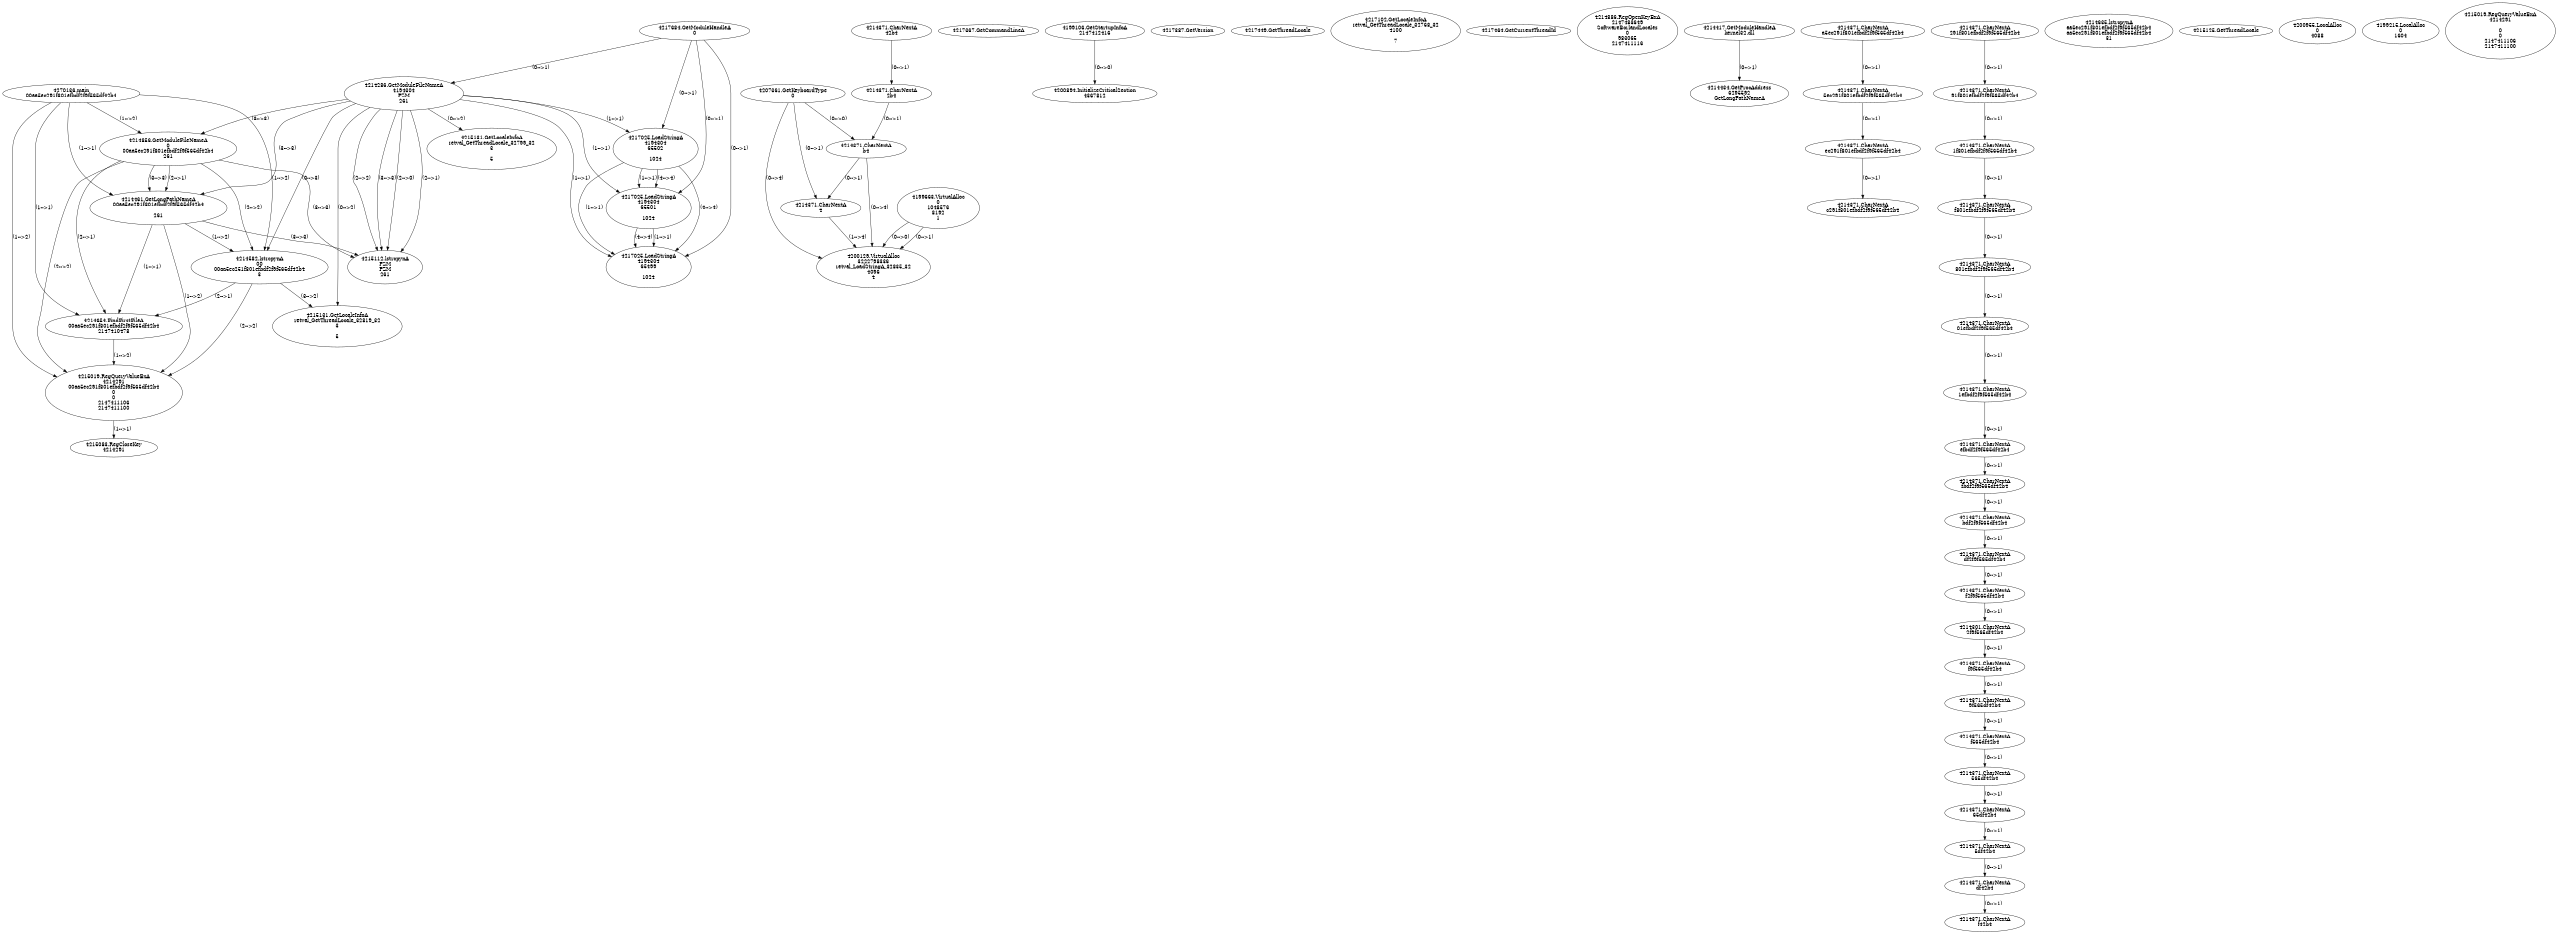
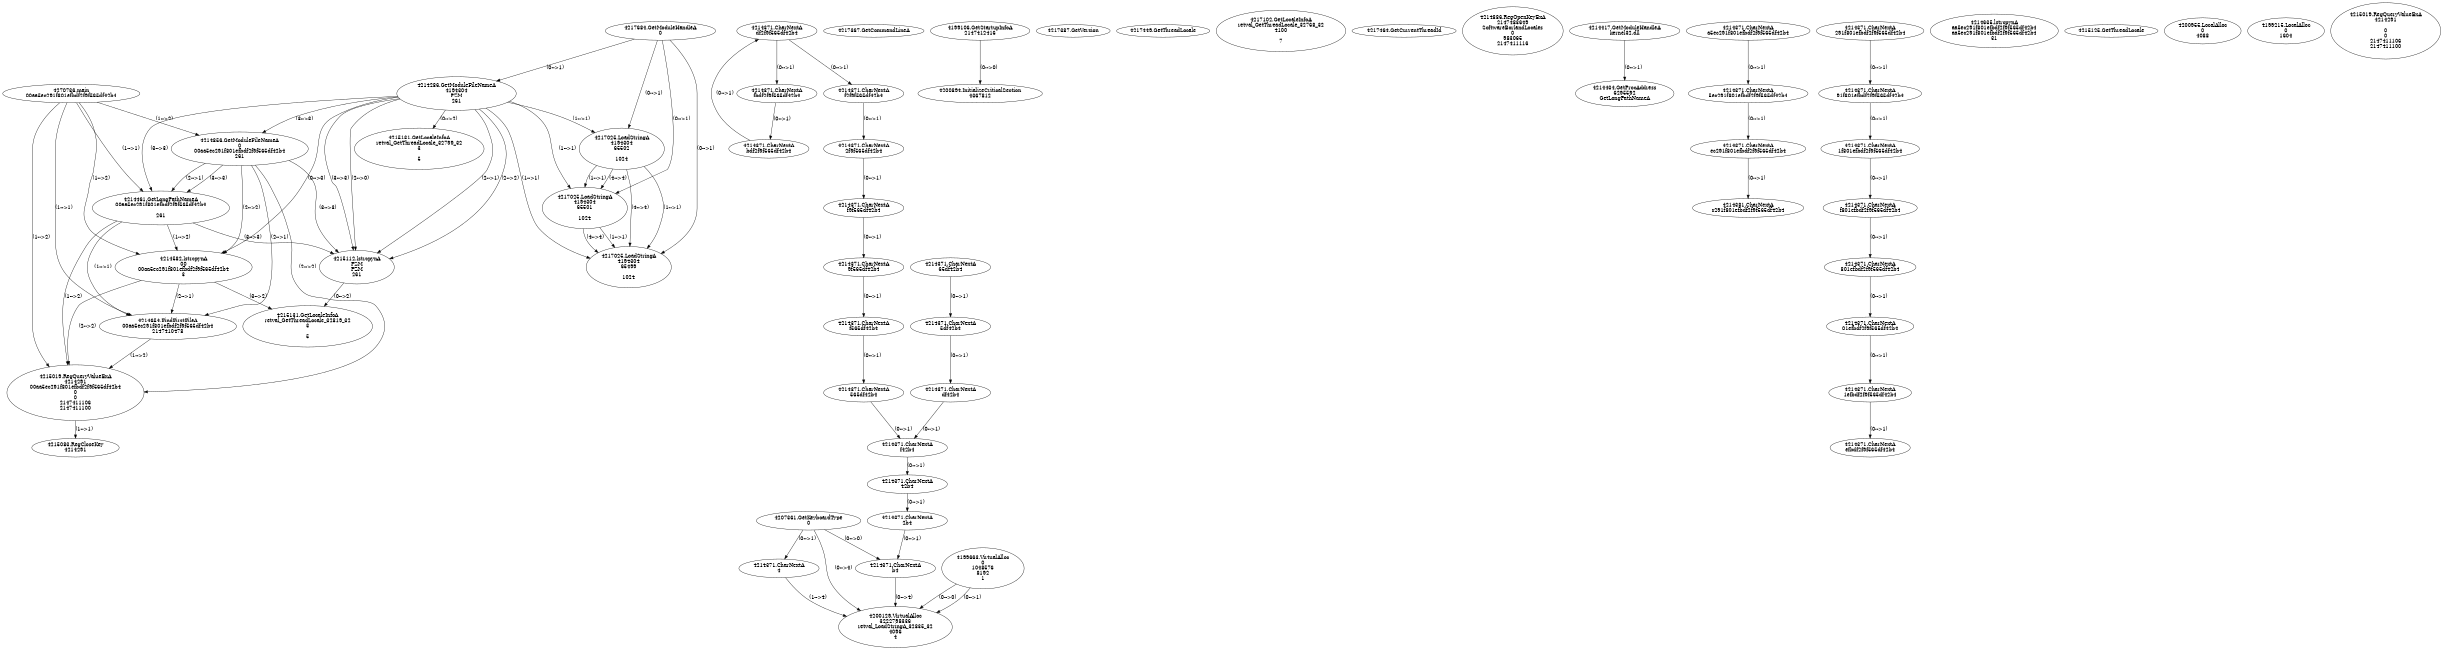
(71, 94) -> (71, 94)
(845, 177) -> none
(338, 198) -> (335, 293)
(1863, 208) -> (1748, 208)
(260, 267) -> (184, 267)
none -> (907, 464)
(1985, 464) -> (777, 60)
(1985, 630) -> (864, 149)
(1985, 793) -> (884, 419)
